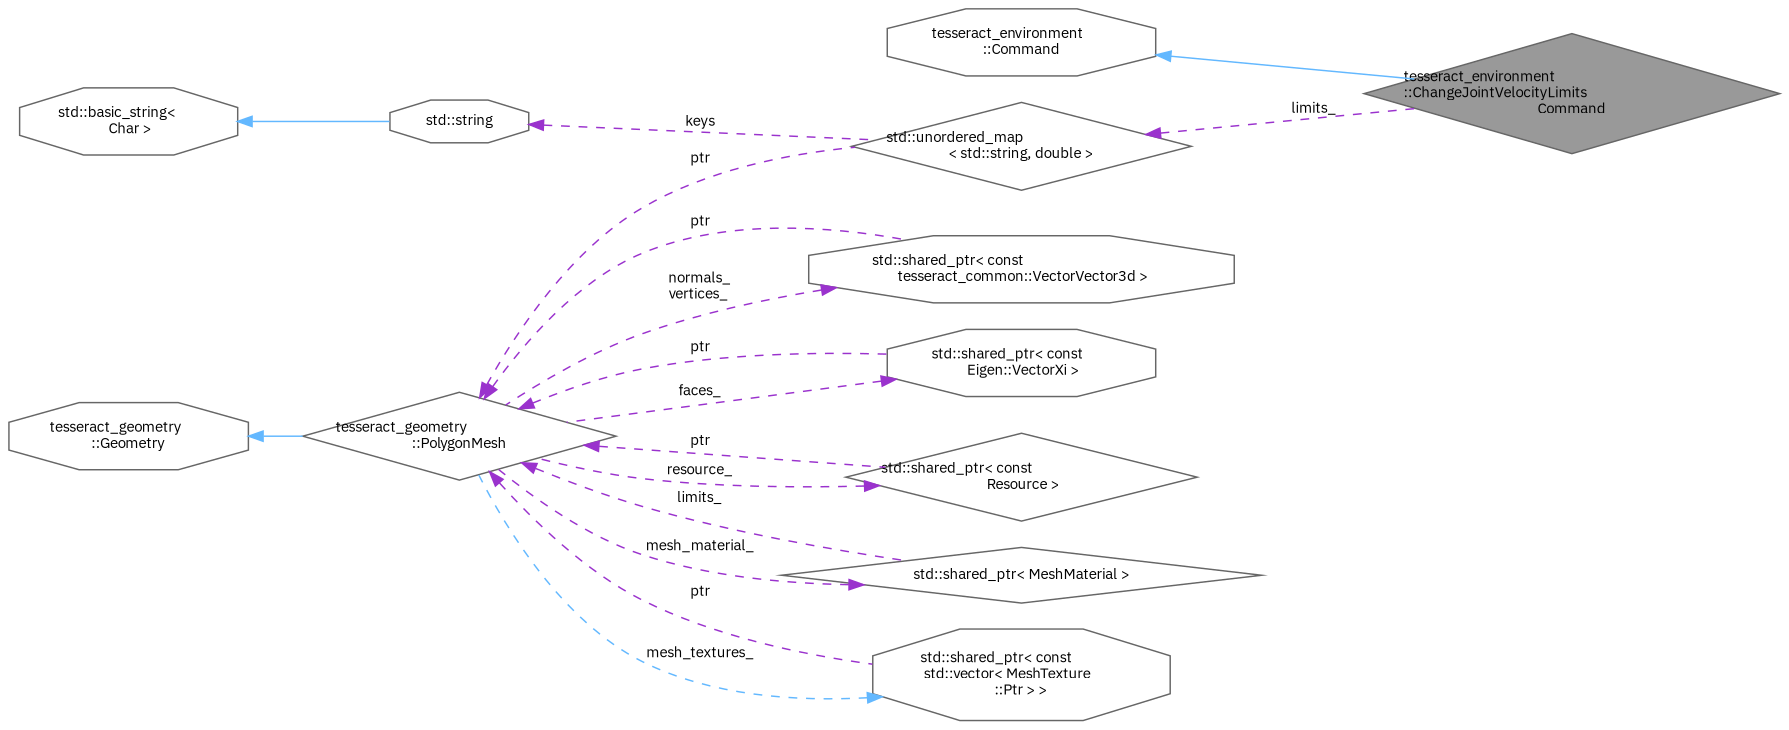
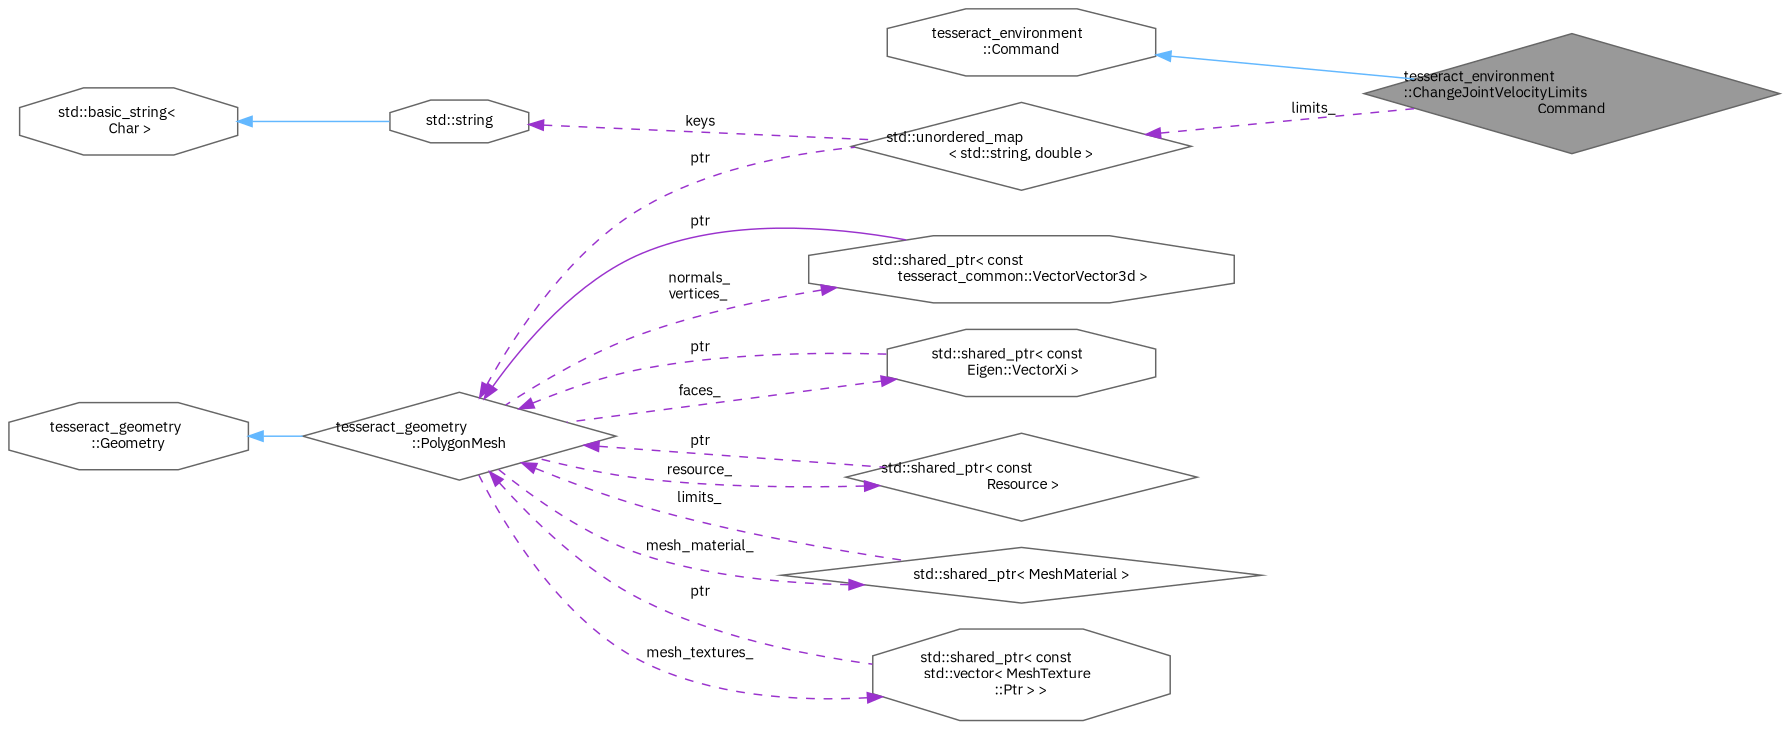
(673, 243) -> (673, 243)
(633, 656) -> (633, 656)
